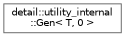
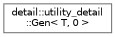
(63, 18) -> (58, 18)
